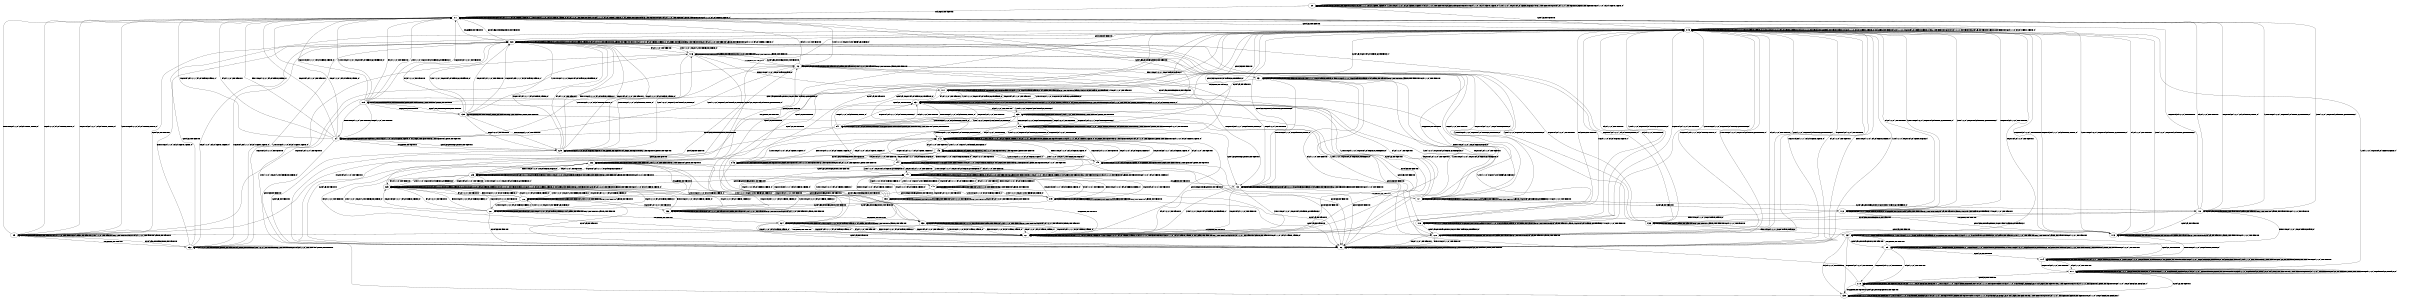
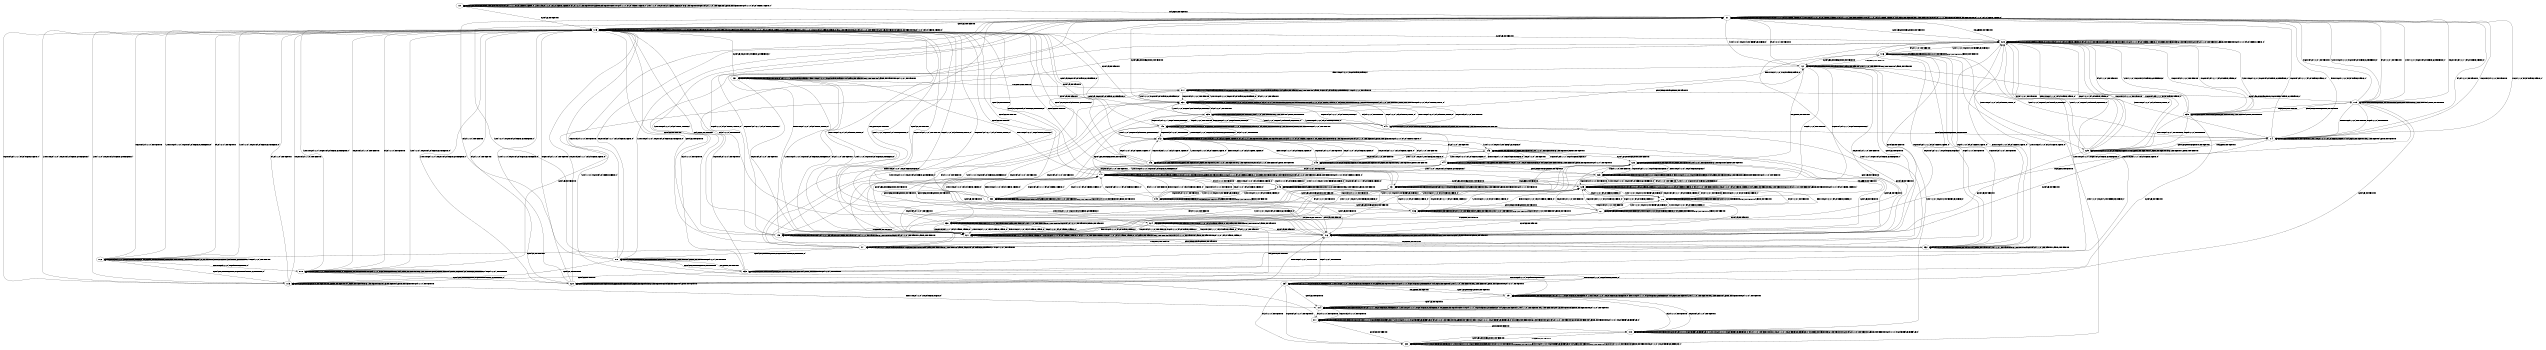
(1328, 191) -> (1095, 242)
(840, 197) -> (1729, 220)
